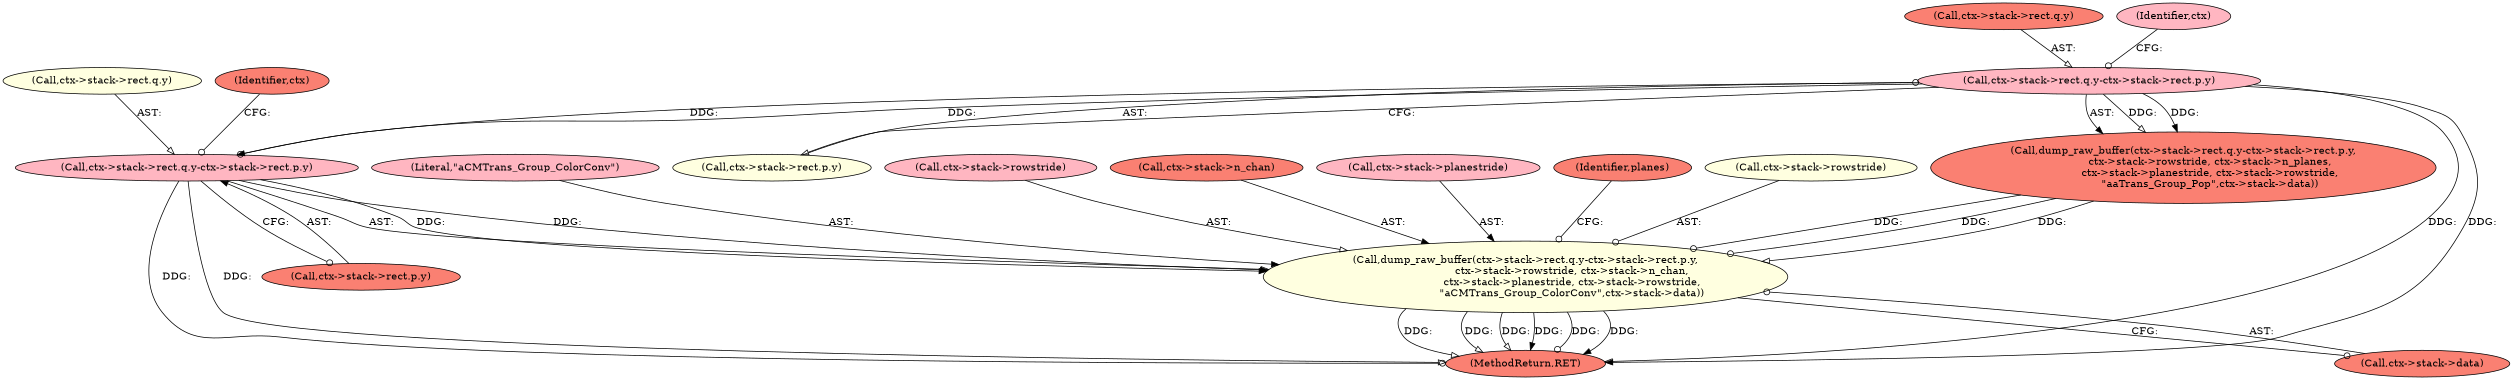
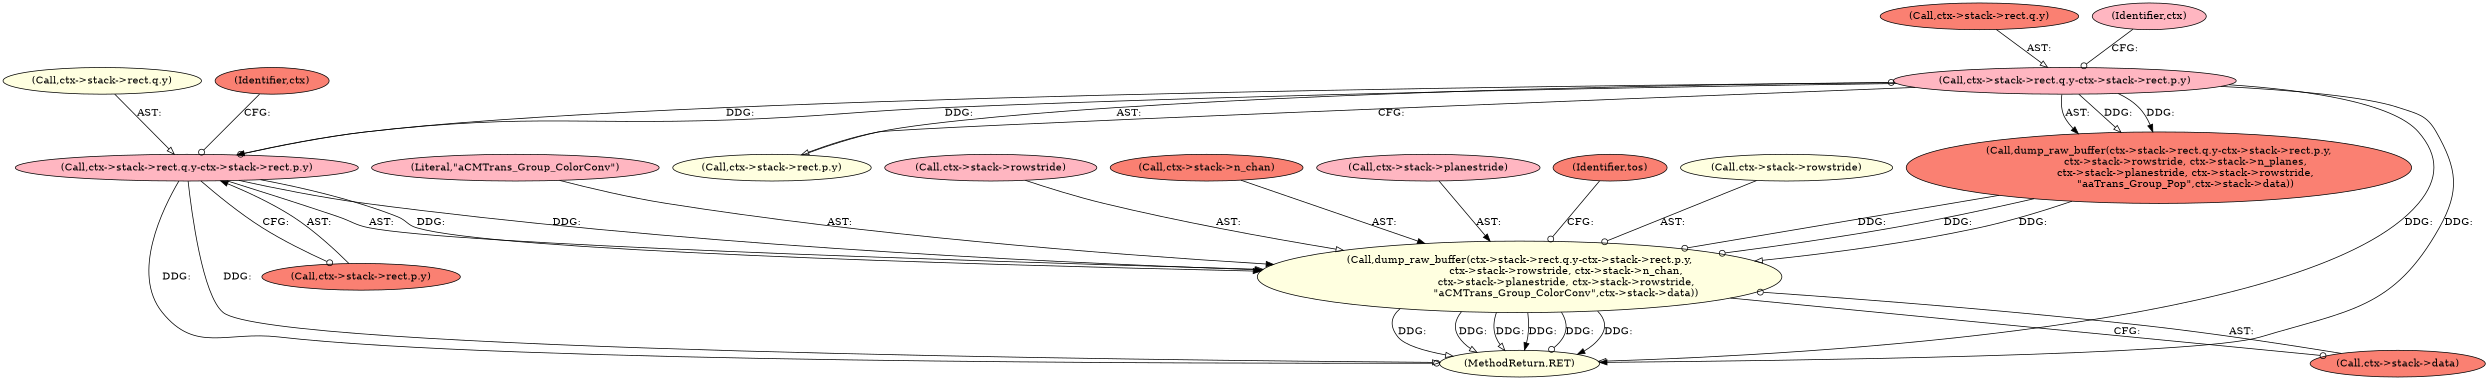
(1623, 168) -> (1610, 168)
(1526, 364) -> (1520, 364)
